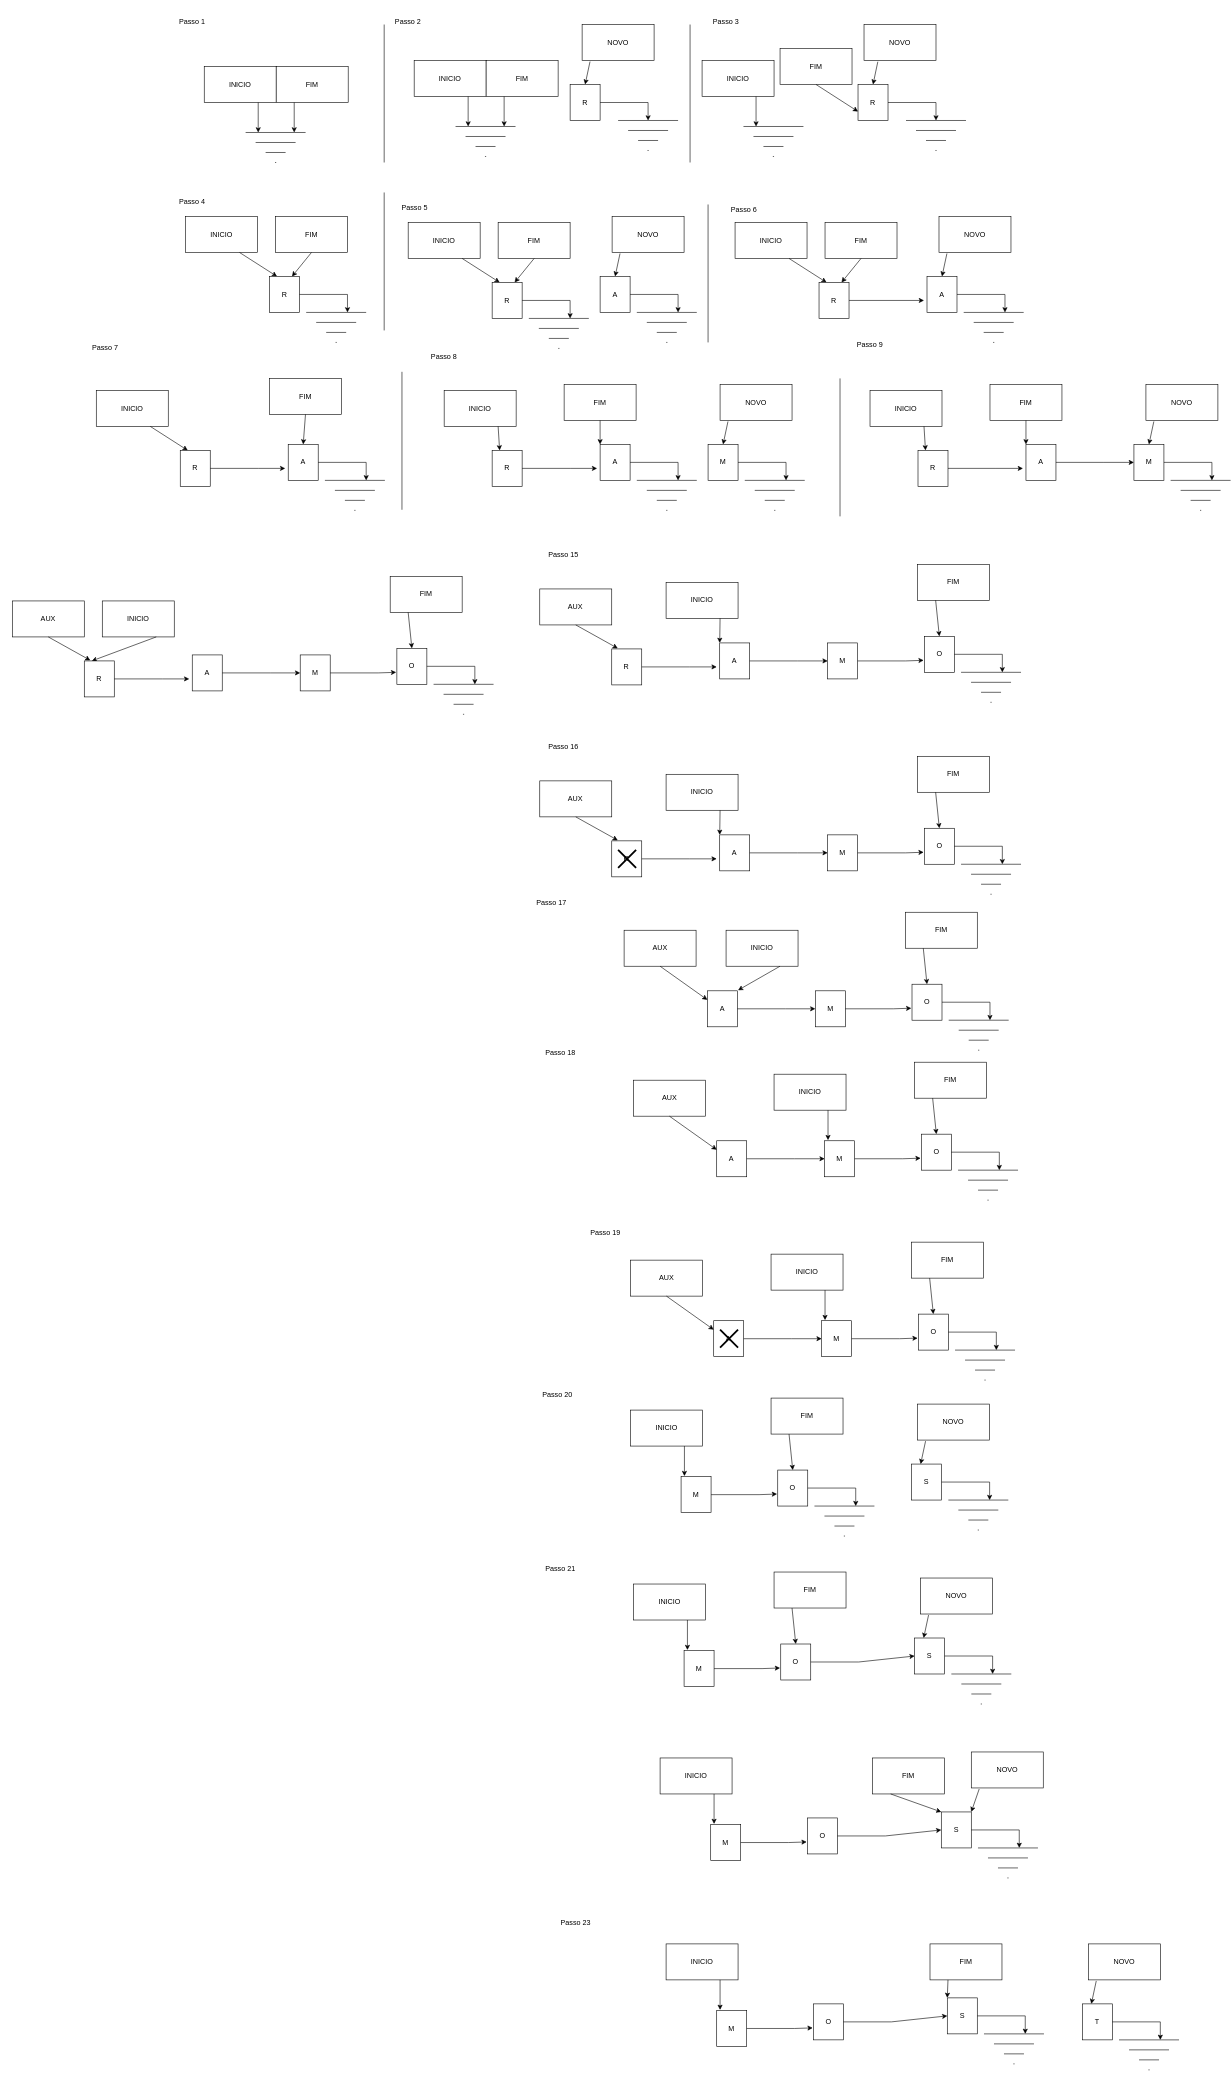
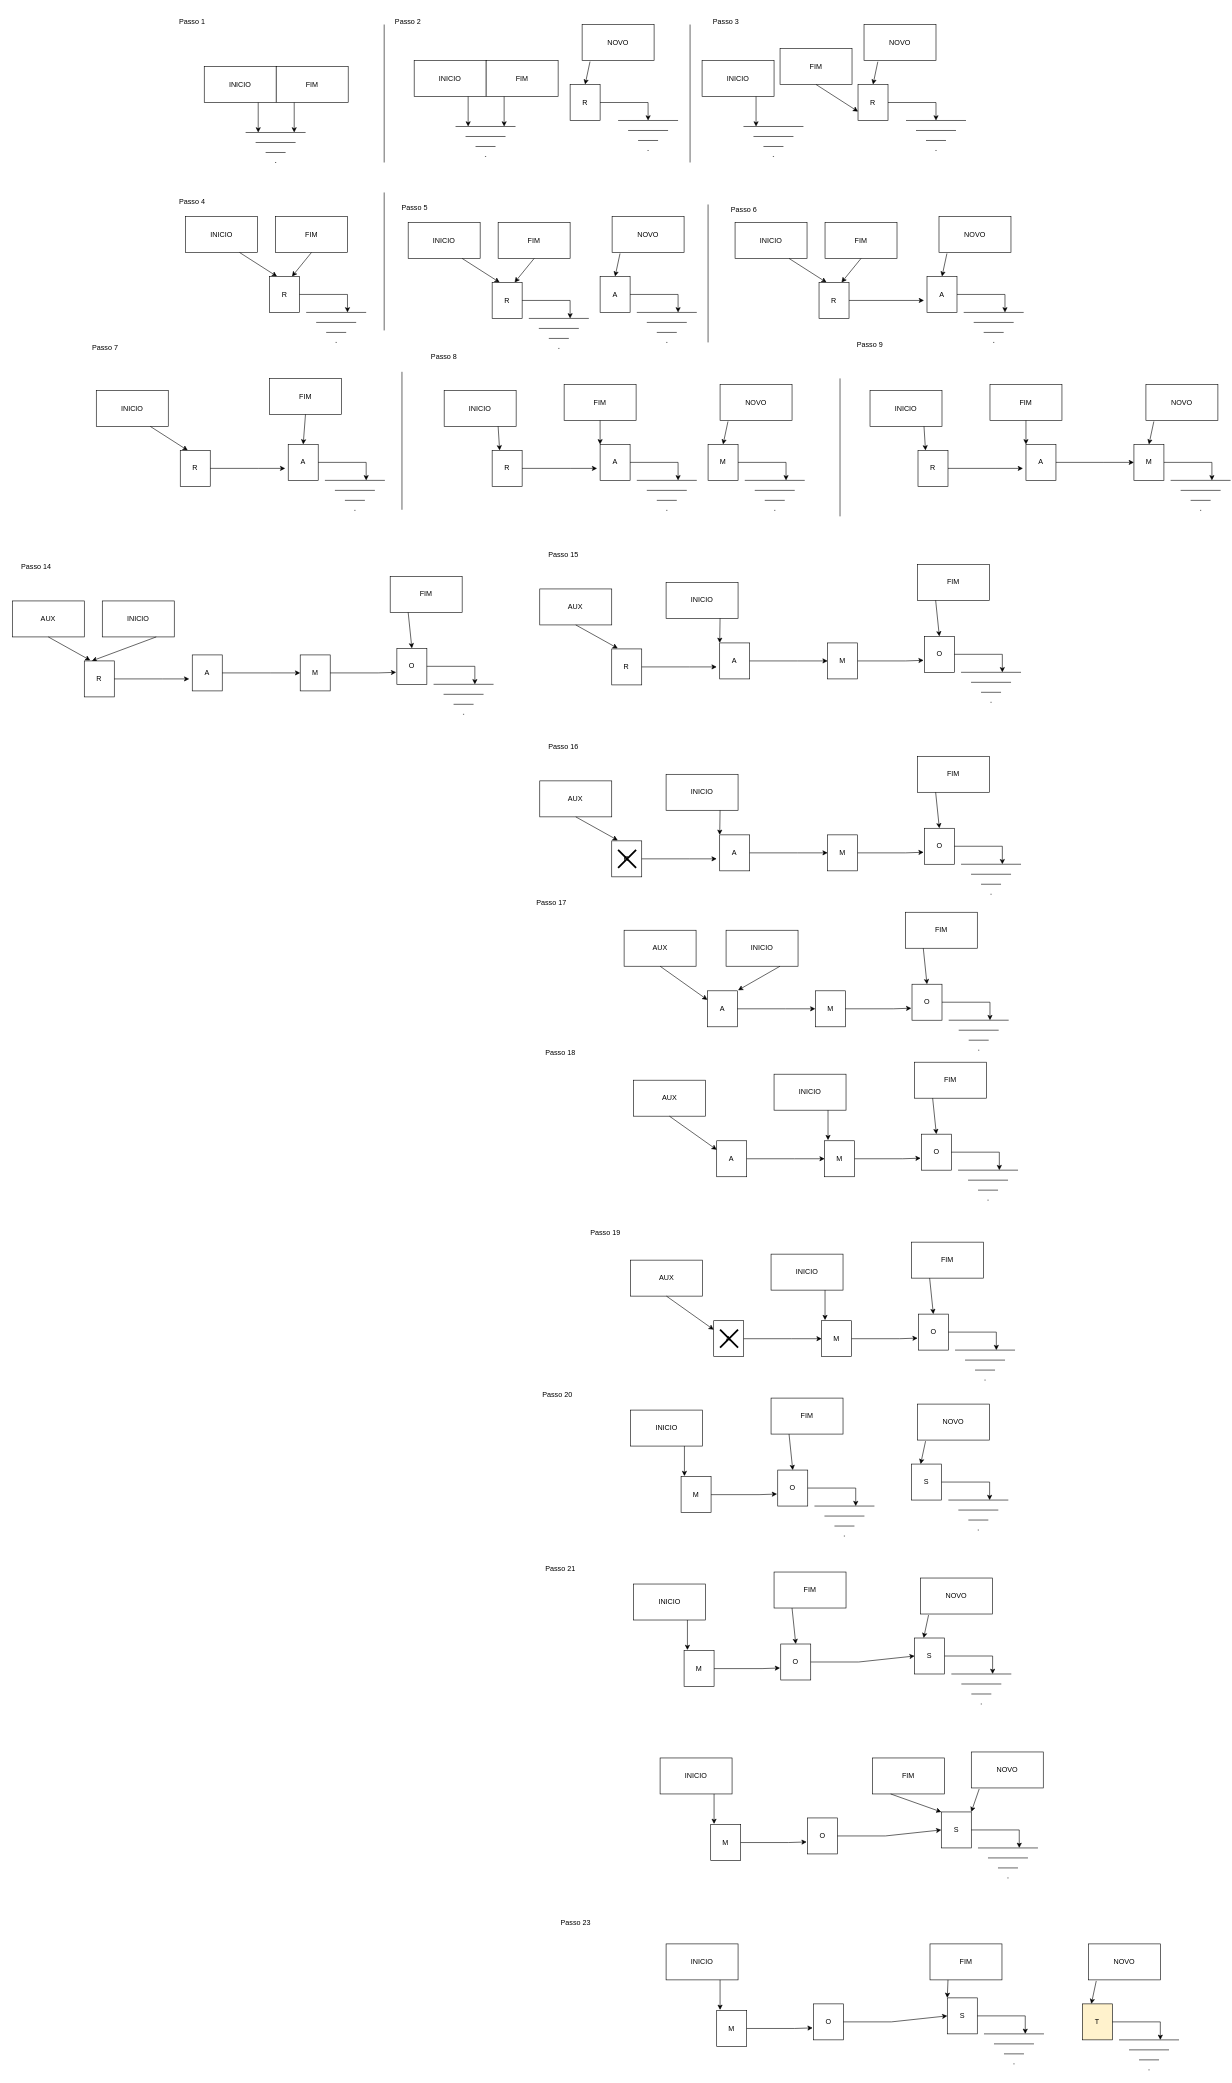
none -> (36, 567)
(1098, 2022) -> (1098, 2022)
